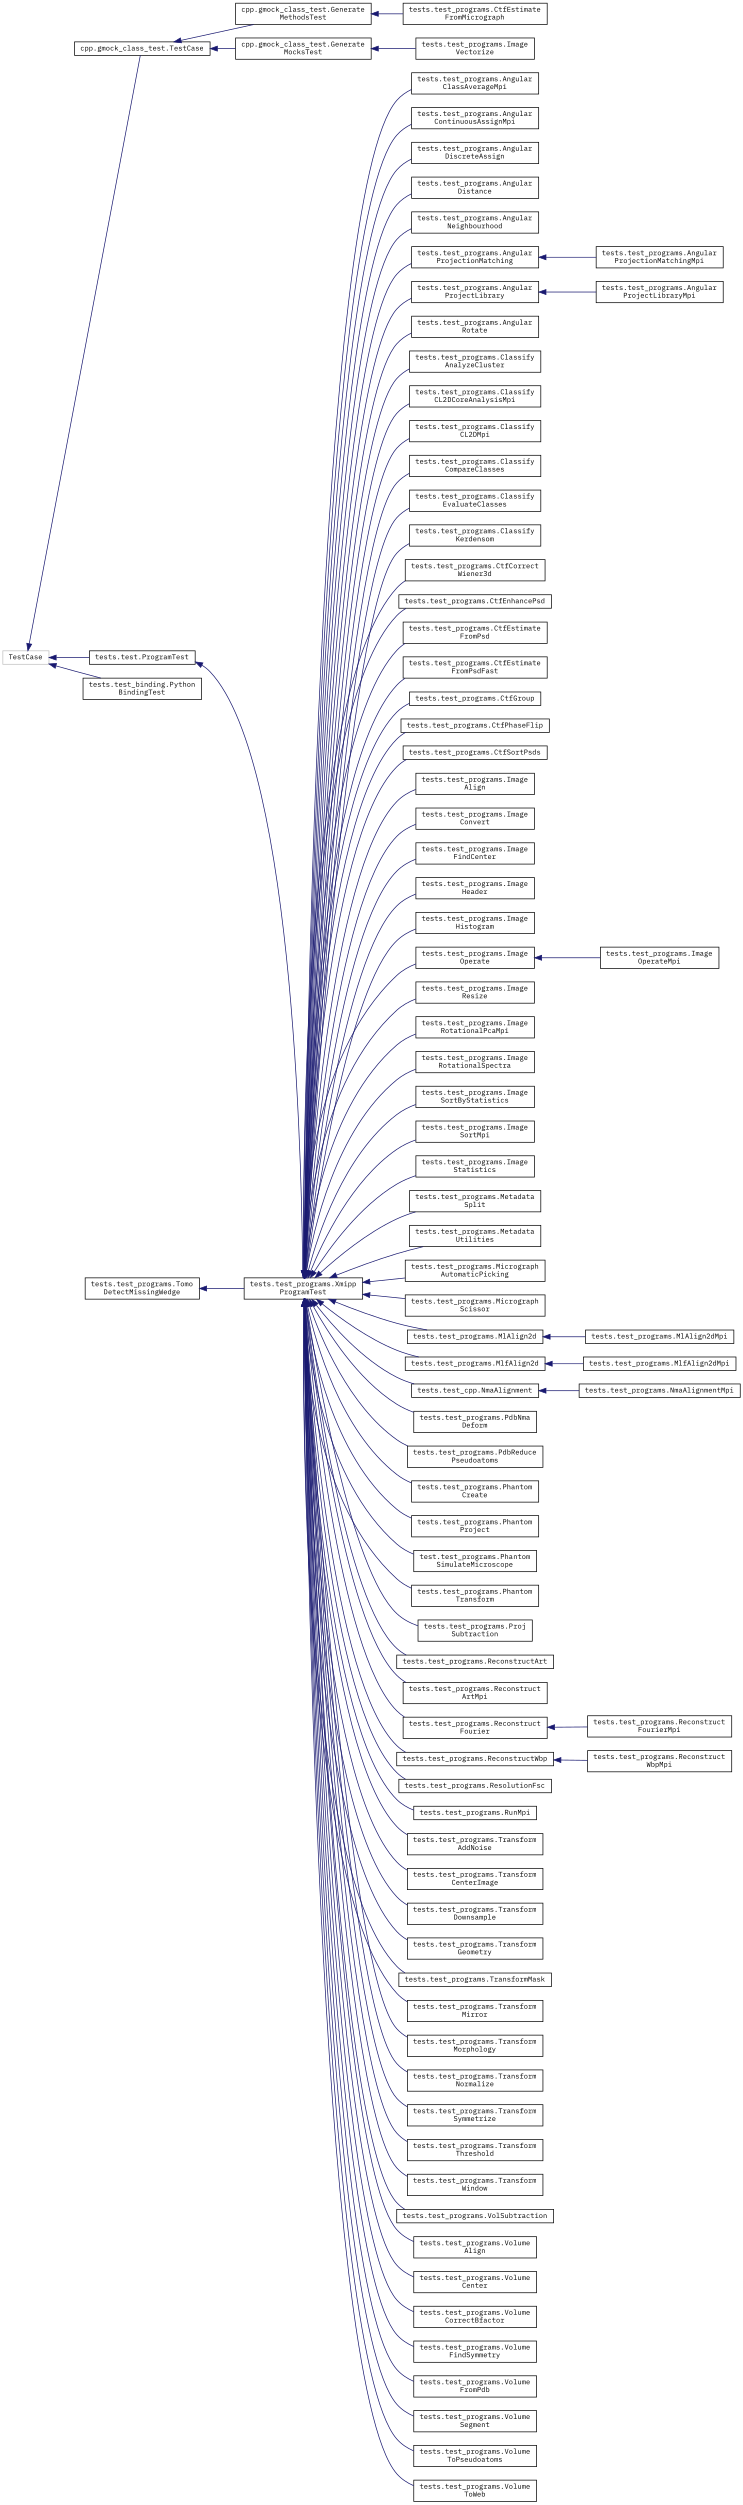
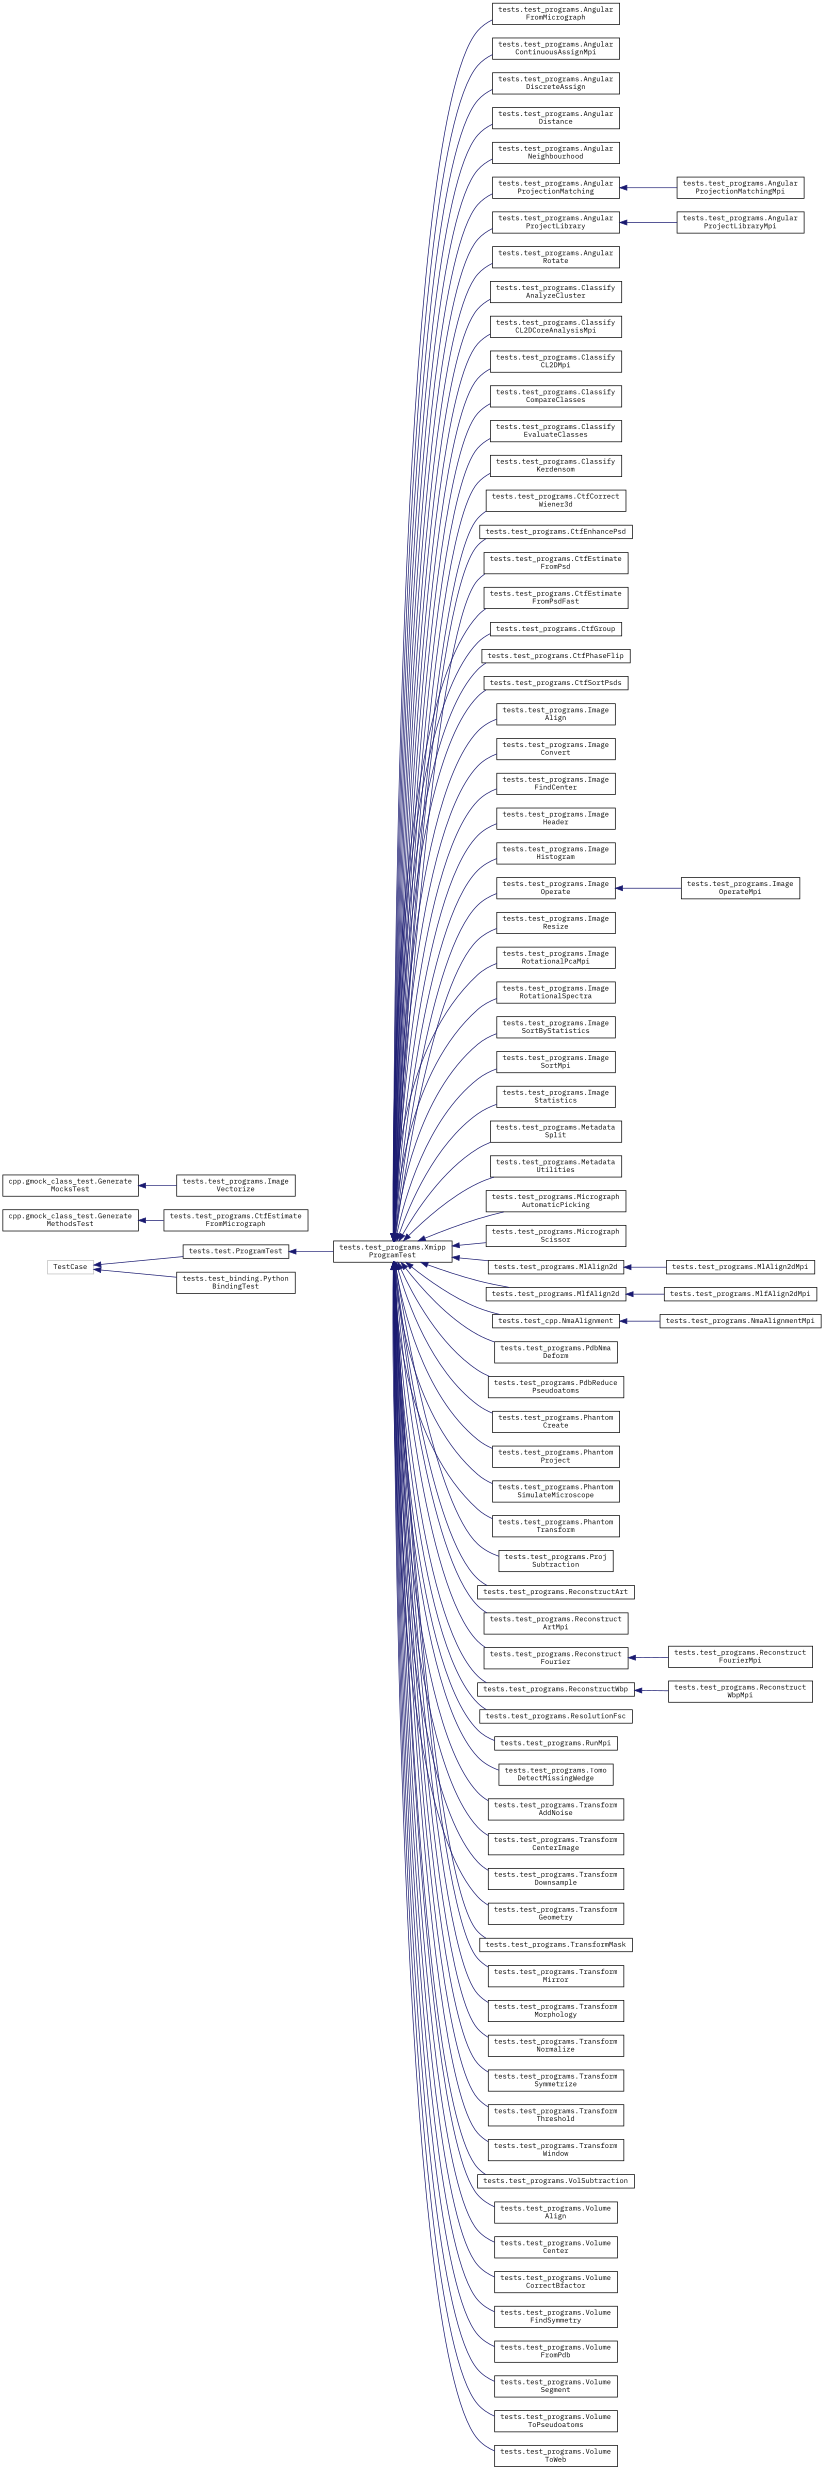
(142, 49) -> none
(475, 83) -> (556, 14)
(225, 1289) -> (425, 1609)
(475, 1561) -> (556, 1491)
